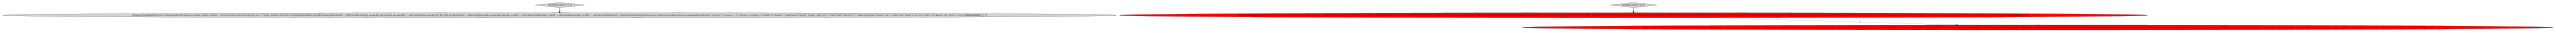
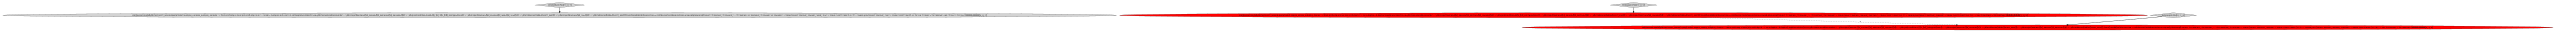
none -> (2173, 15)
